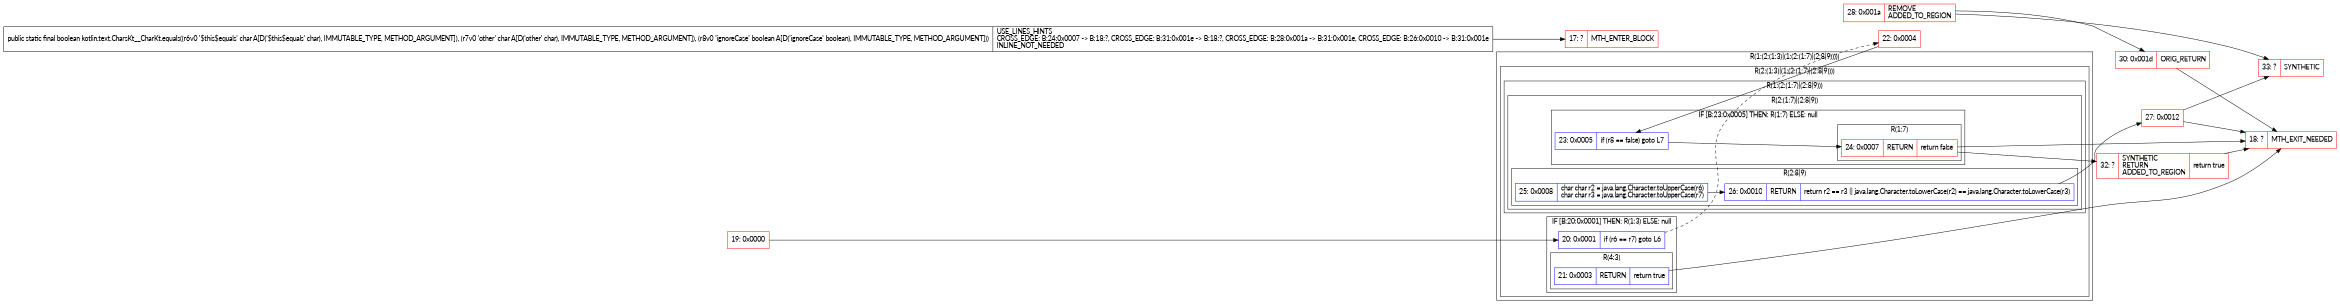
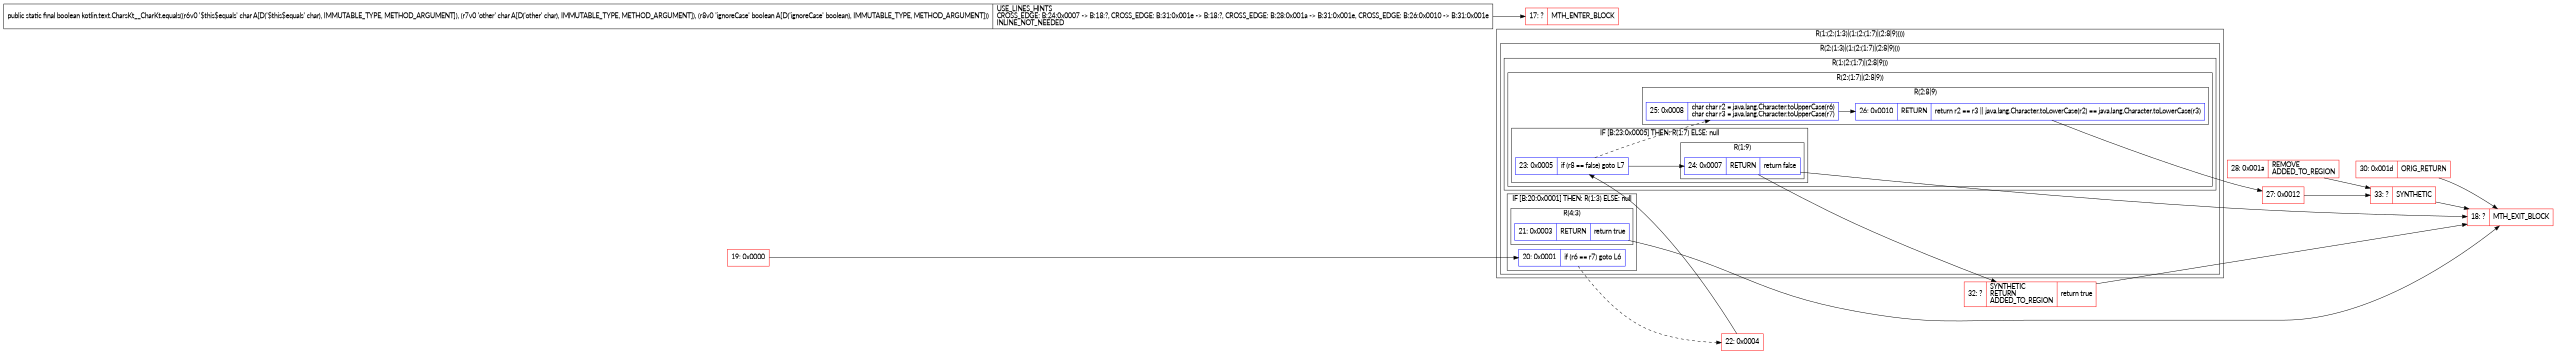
(2041, 16) -> none
(2212, 127) -> (2450, 205)
(1899, 130) -> (1742, 148)
none -> (1650, 138)
(2302, 140) -> (2521, 217)
(1899, 148) -> (1742, 166)
